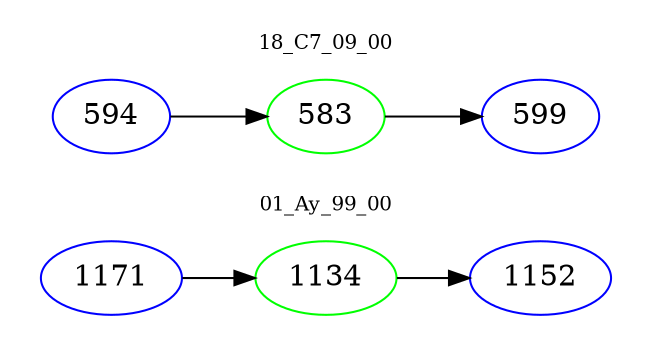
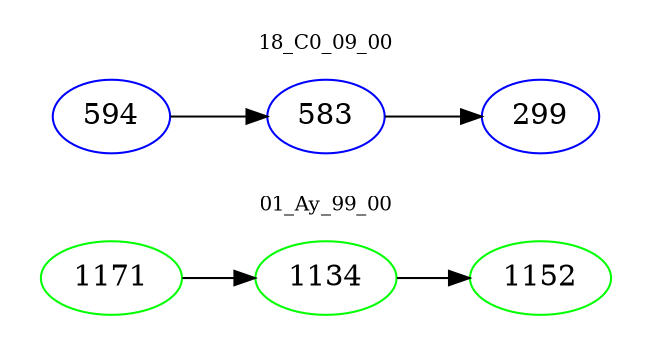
(326, 44) -> (326, 44)
(326, 117) -> (326, 117)
(541, 117) -> (541, 117)
(111, 278) -> (111, 278)
(541, 278) -> (541, 278)
